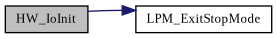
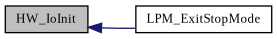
(105, 11) -> (119, 28)
